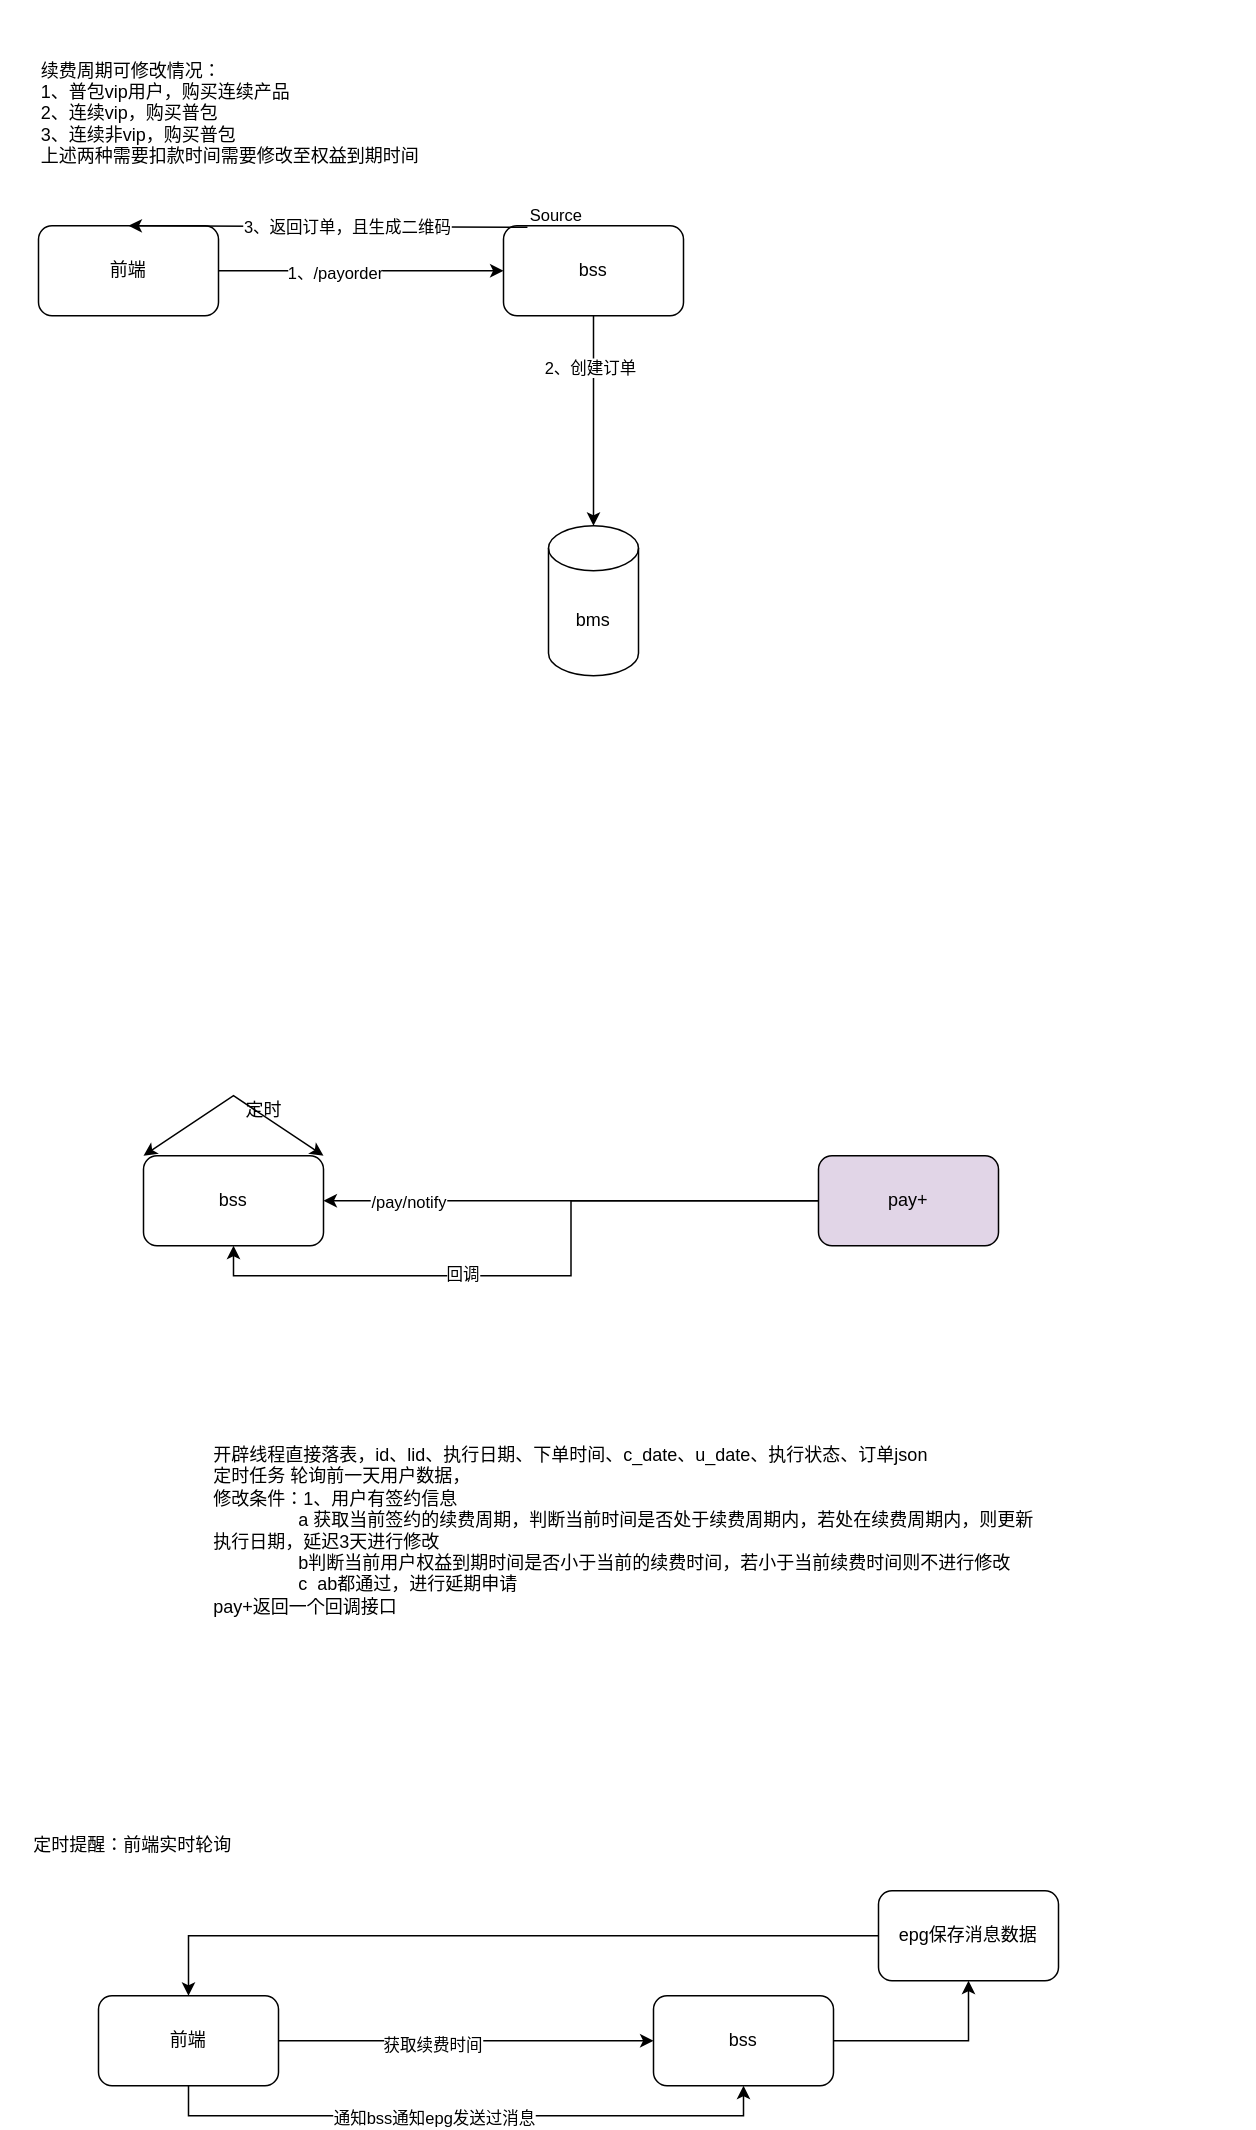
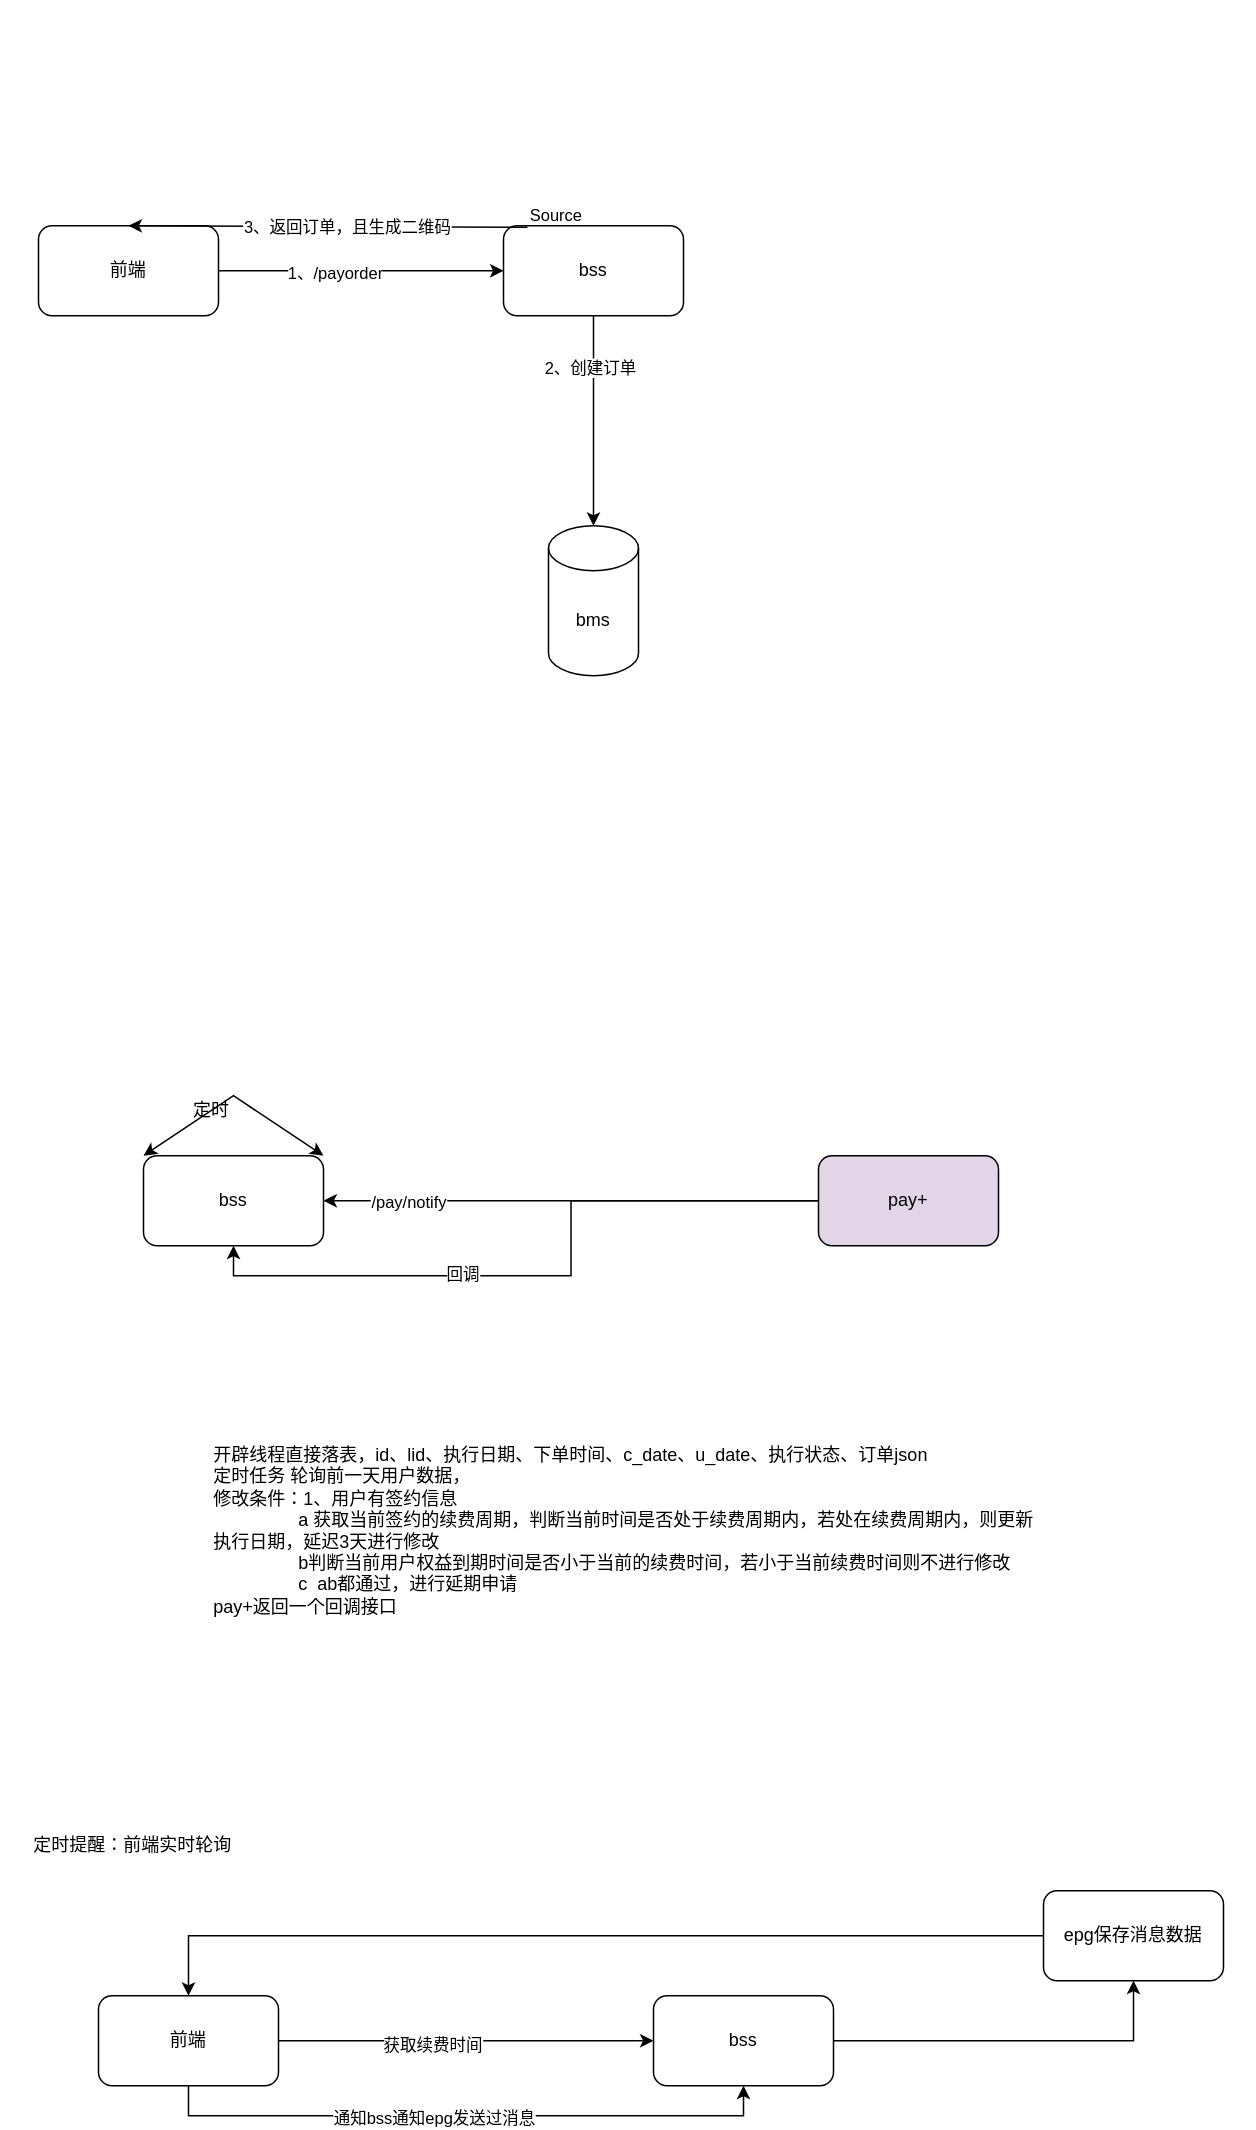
(248, 113) -> none
(263, 1111) -> (211, 1111)
(968, 1936) -> (1133, 1936)
